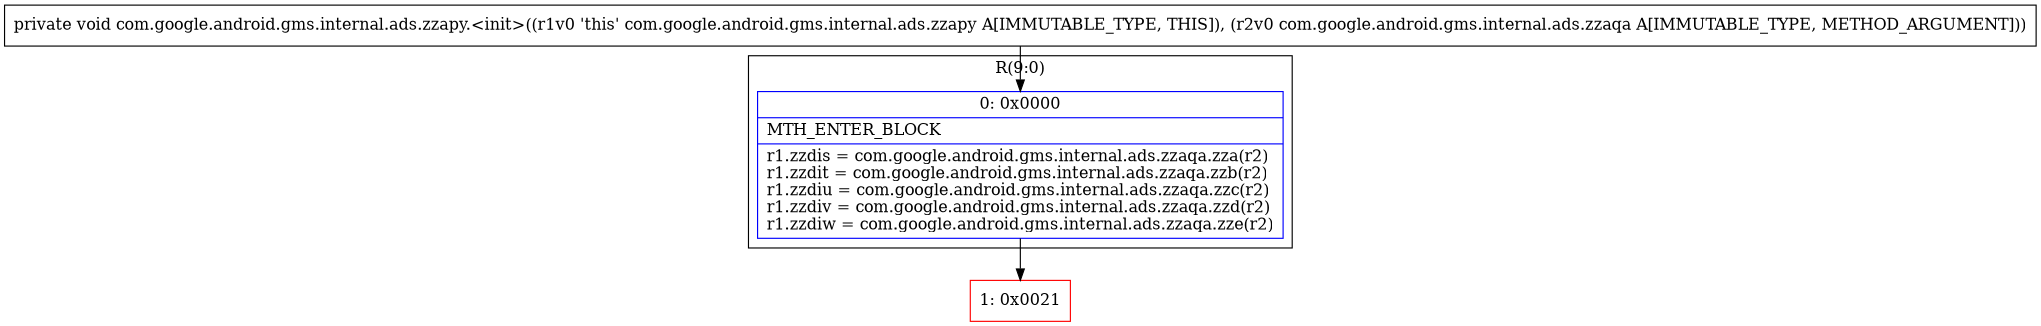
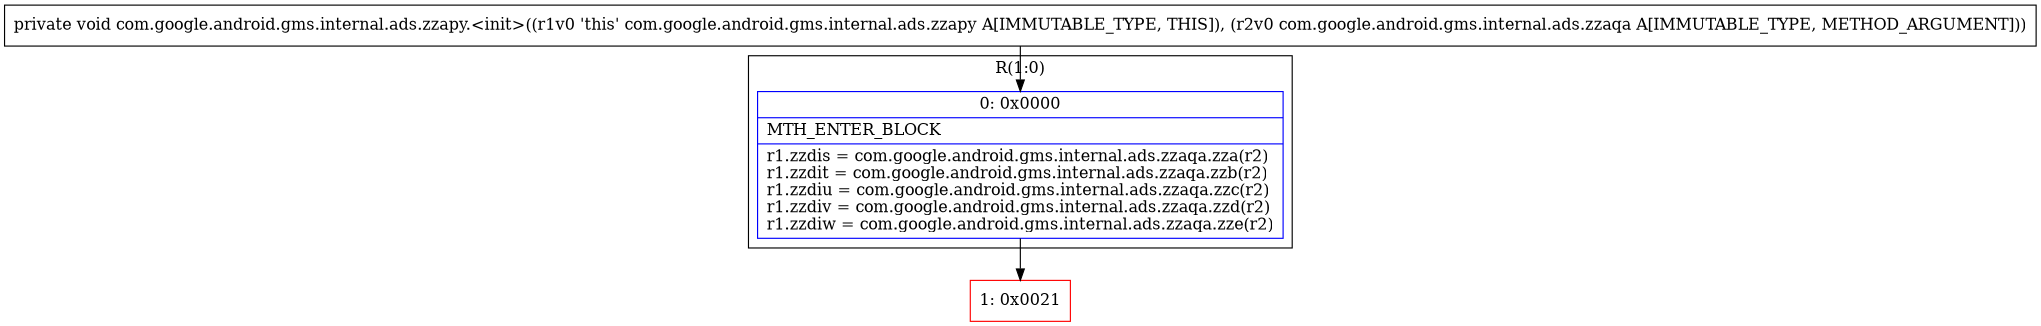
(1020, 69) -> (1020, 69)
